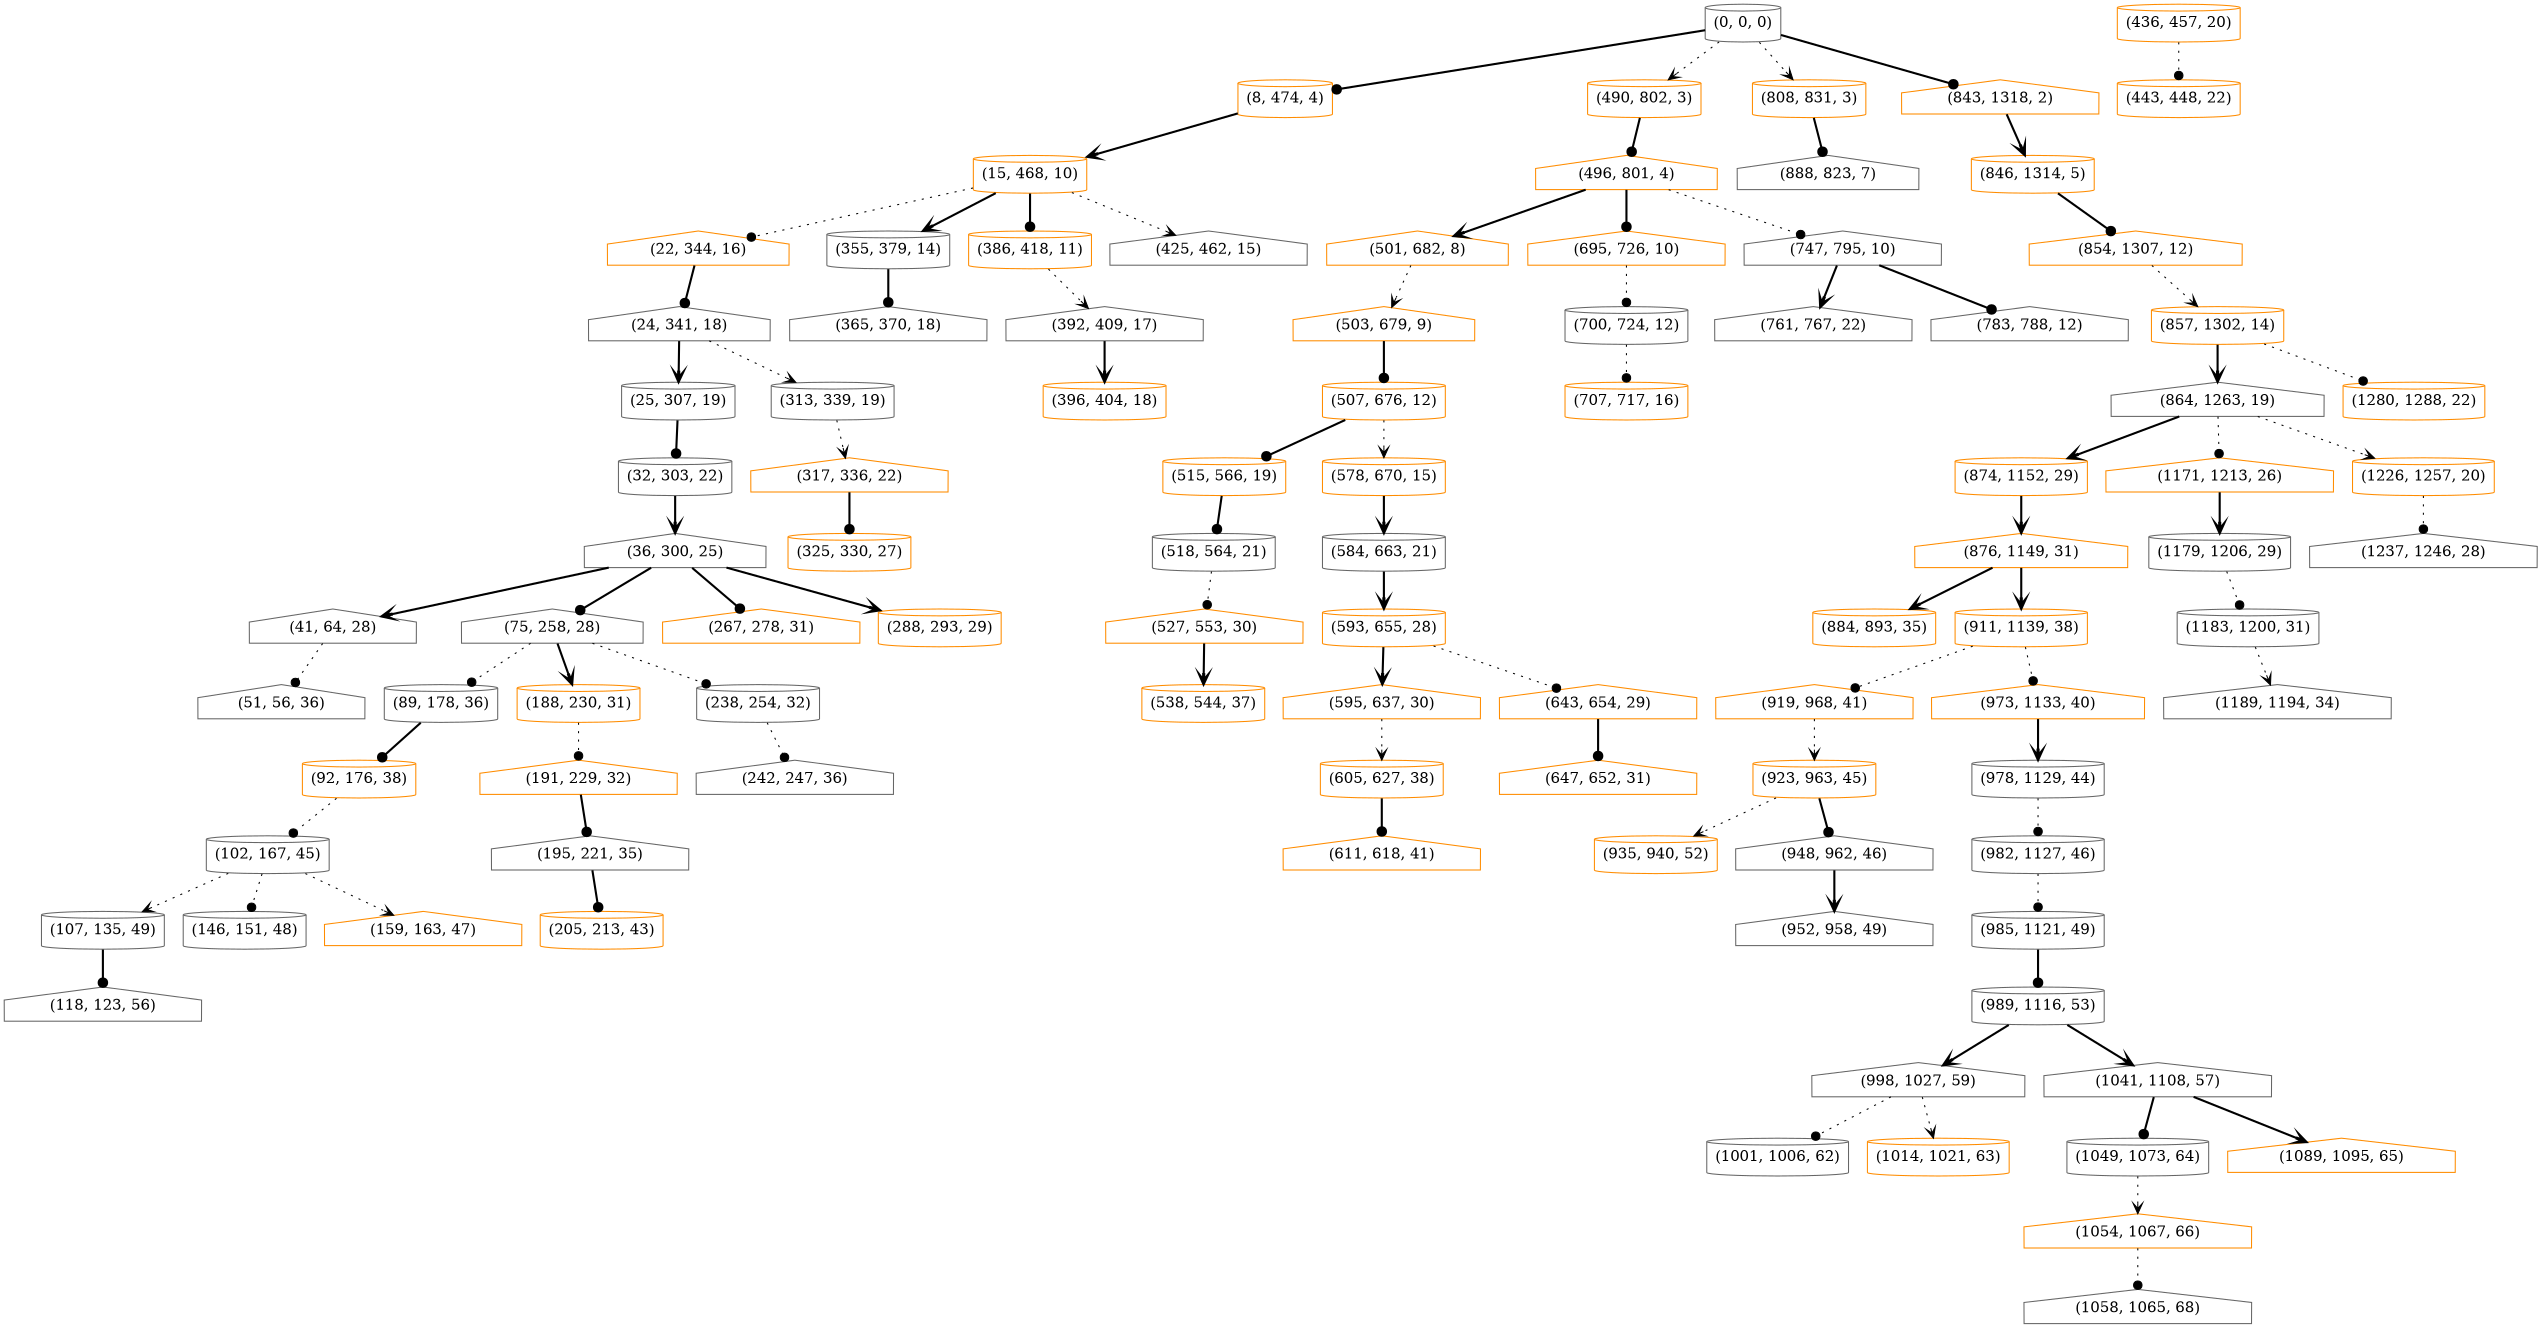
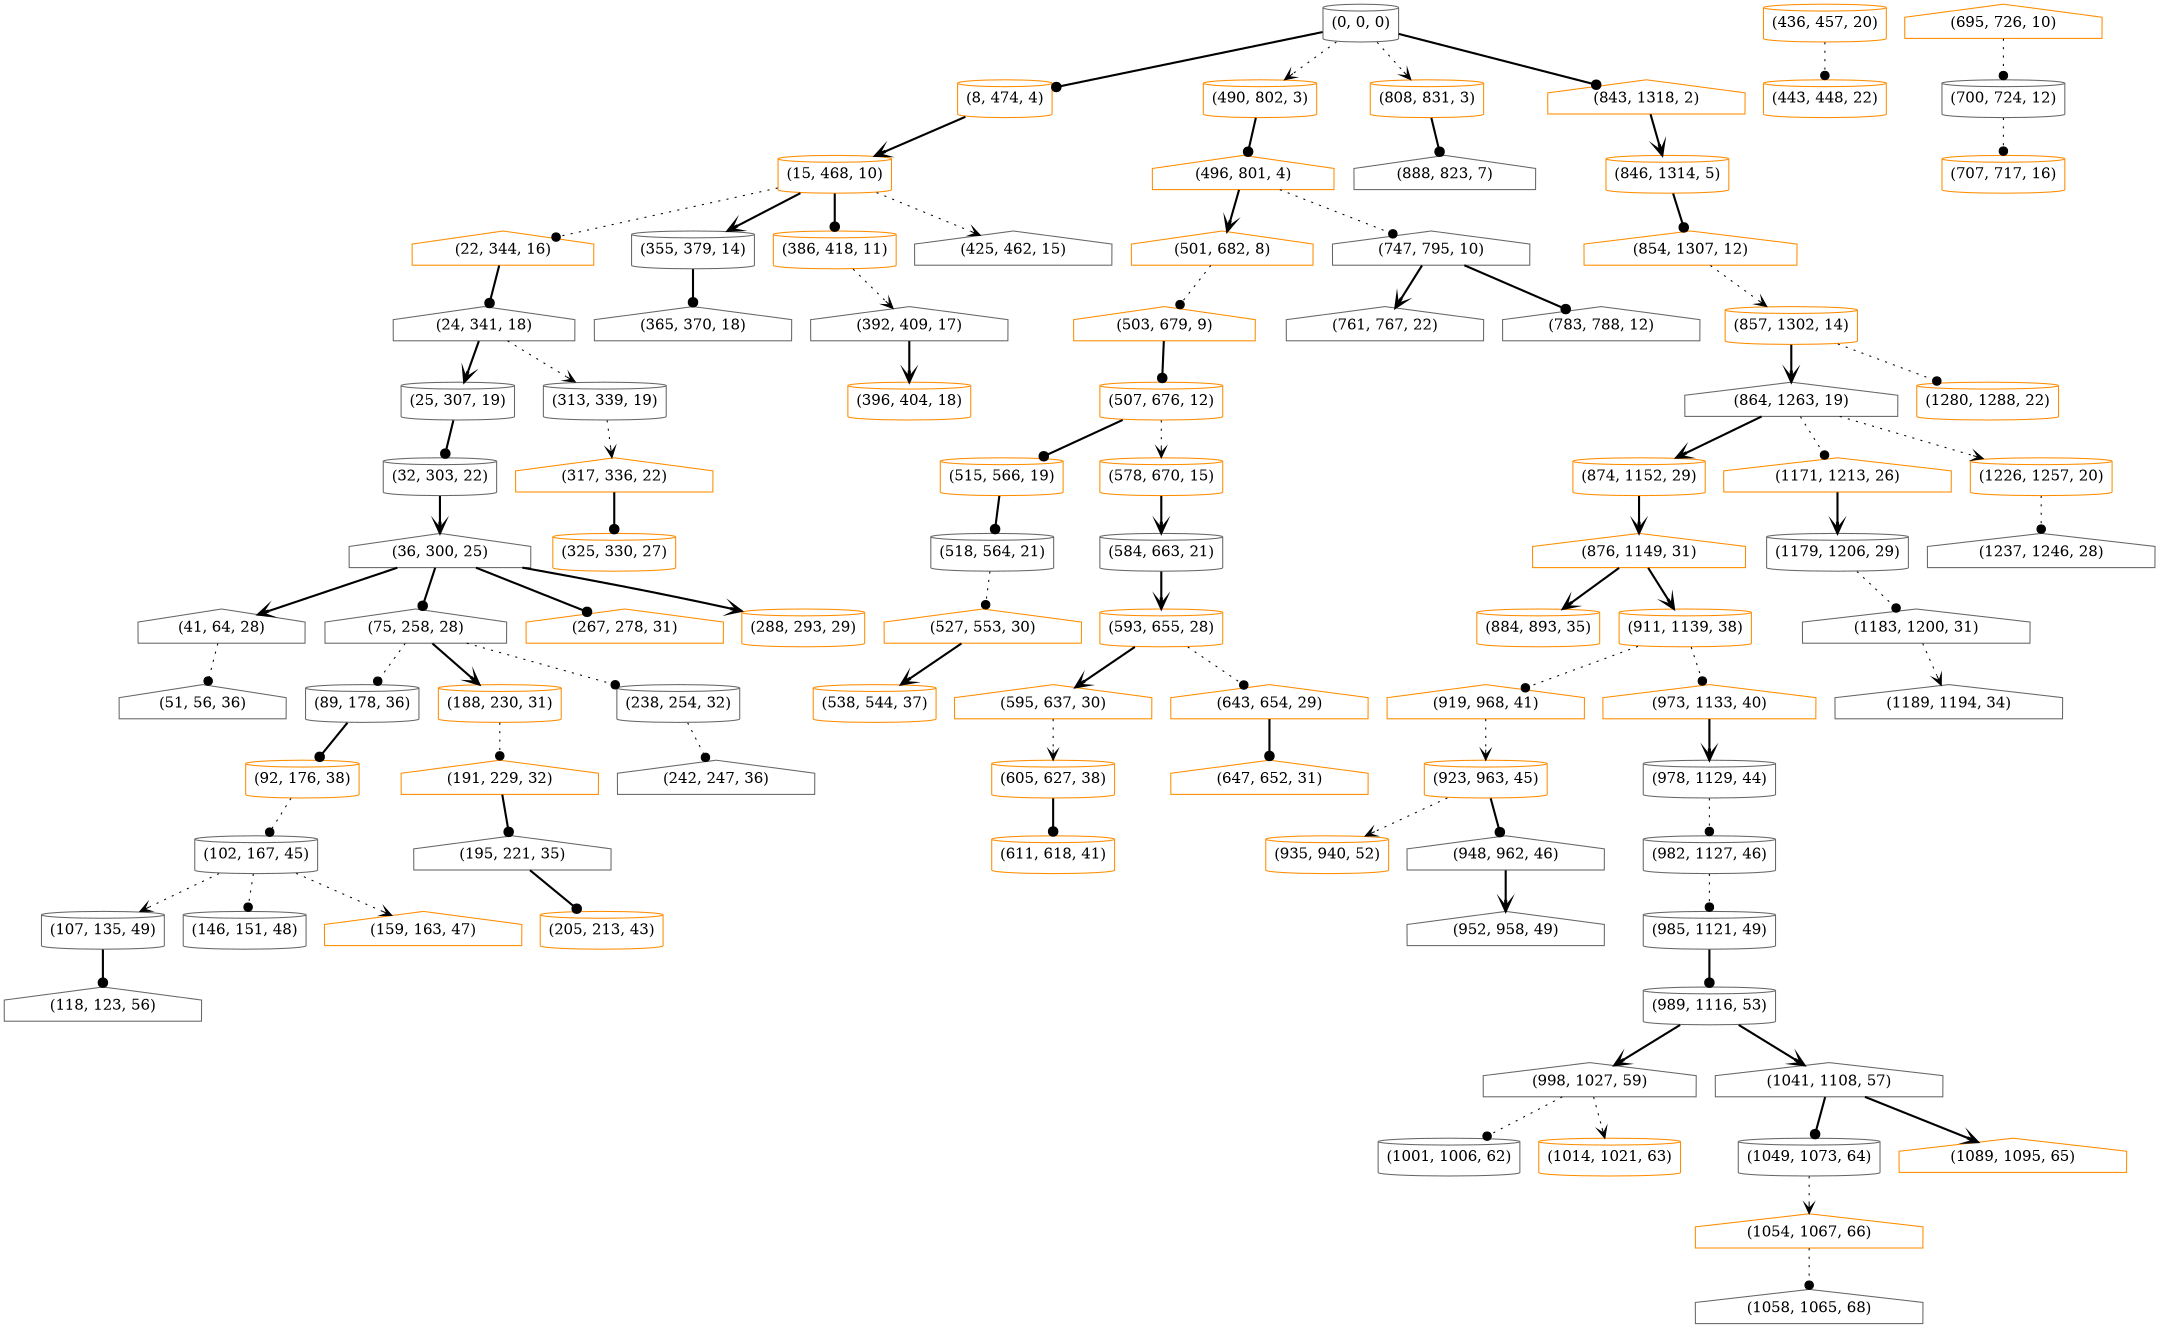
(1626, 206) -> none
(1404, 281) -> (1197, 283)
(2248, 628) -> (1916, 628)
(1382, 855) -> (1053, 855)
